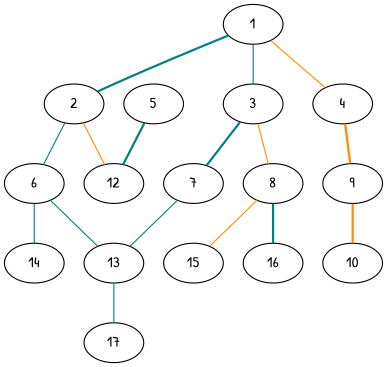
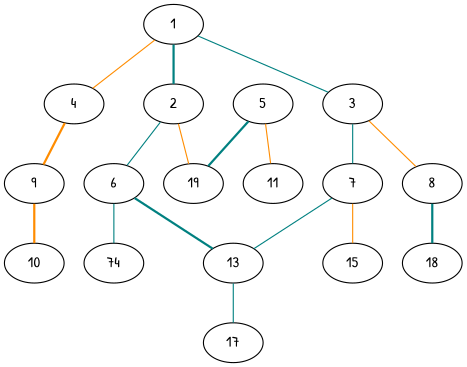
(223, 144) -> (353, 144)
(114, 184) -> (193, 184)
none -> (273, 184)
(74, 223) -> (174, 223)
(233, 223) -> (353, 223)
(34, 263) -> (114, 263)
(273, 263) -> (432, 263)
